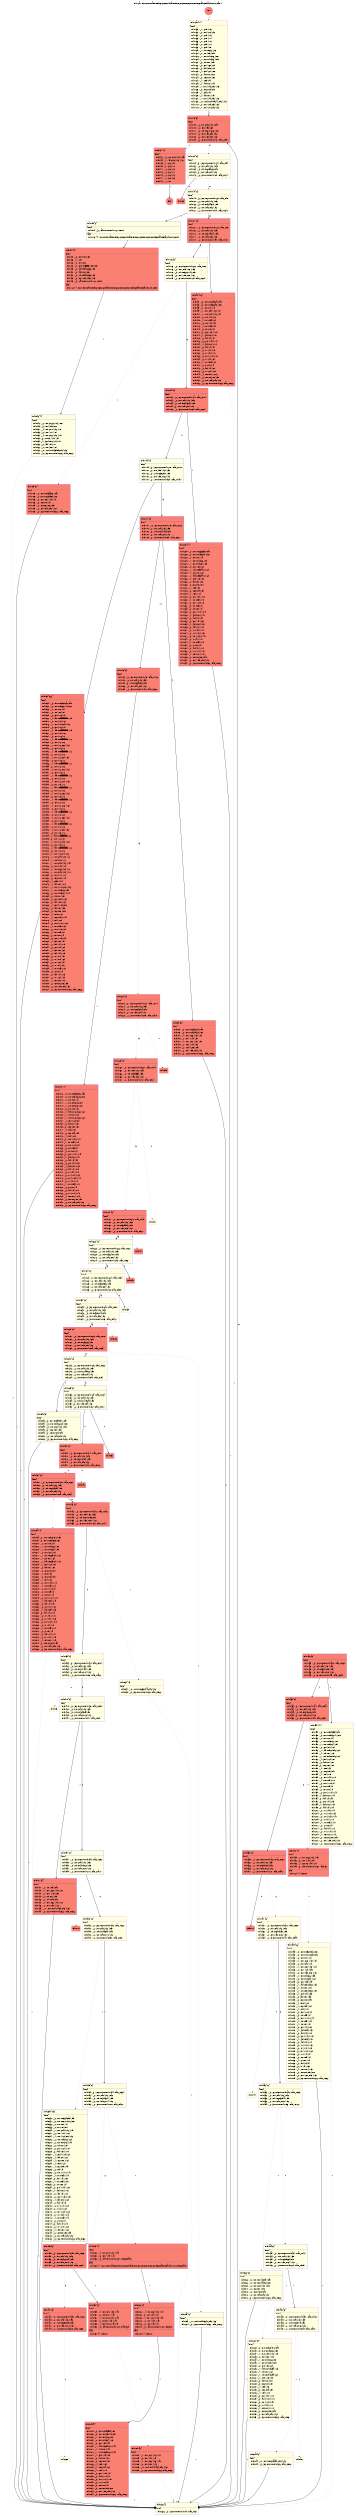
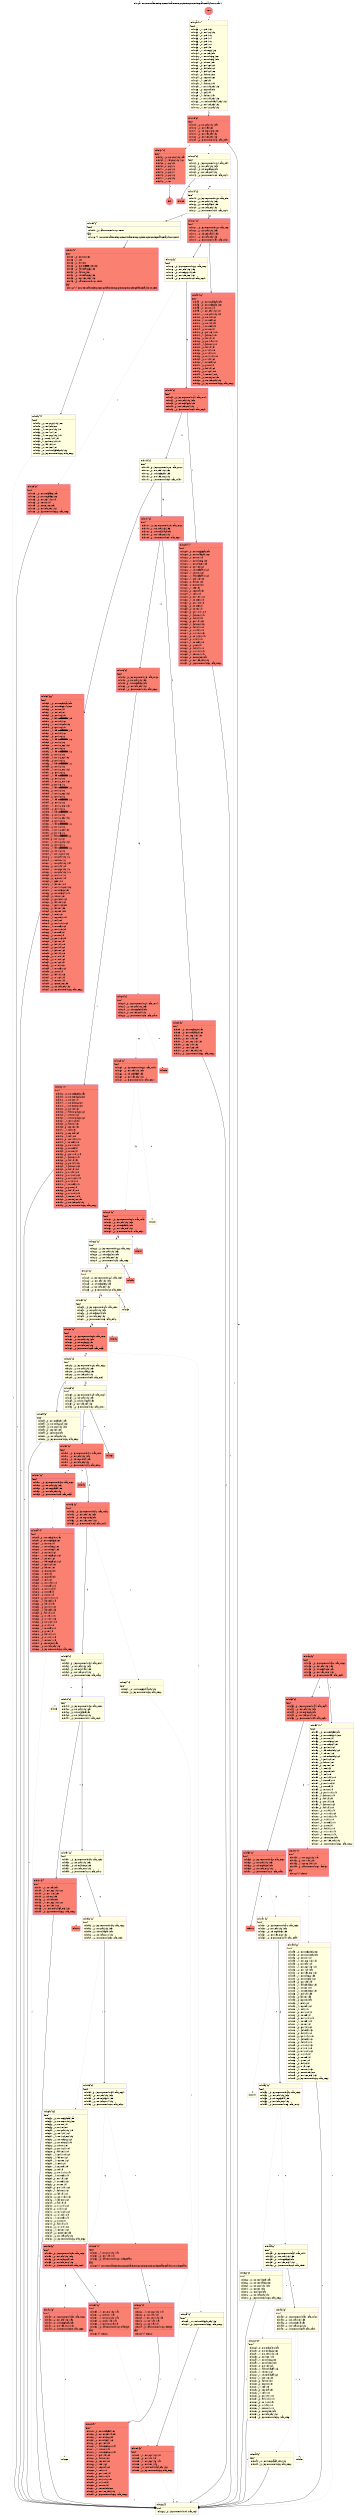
(70, 1499) -> (88, 1485)
(196, 2415) -> (176, 2389)
